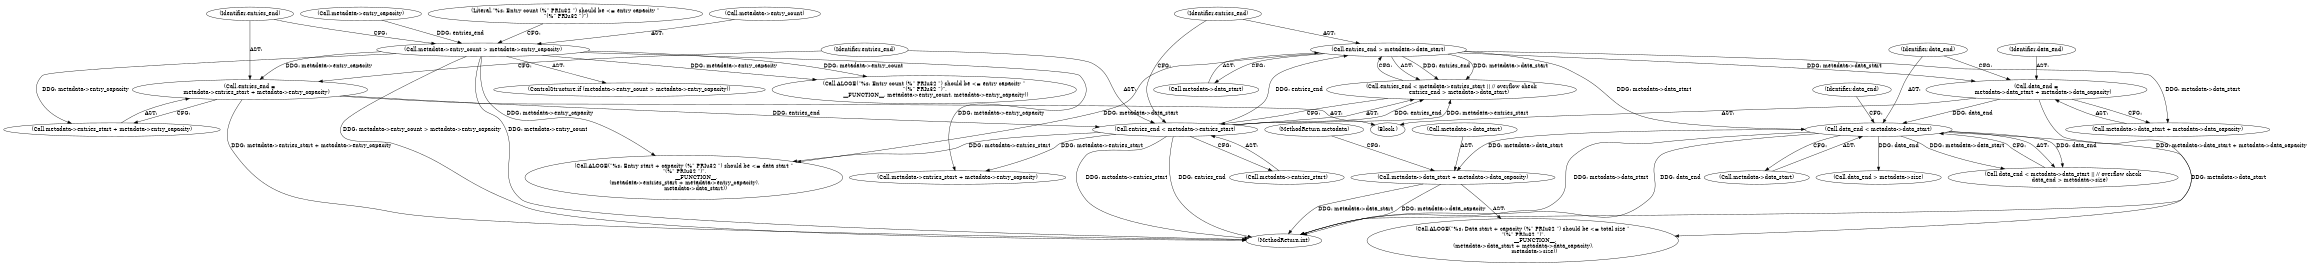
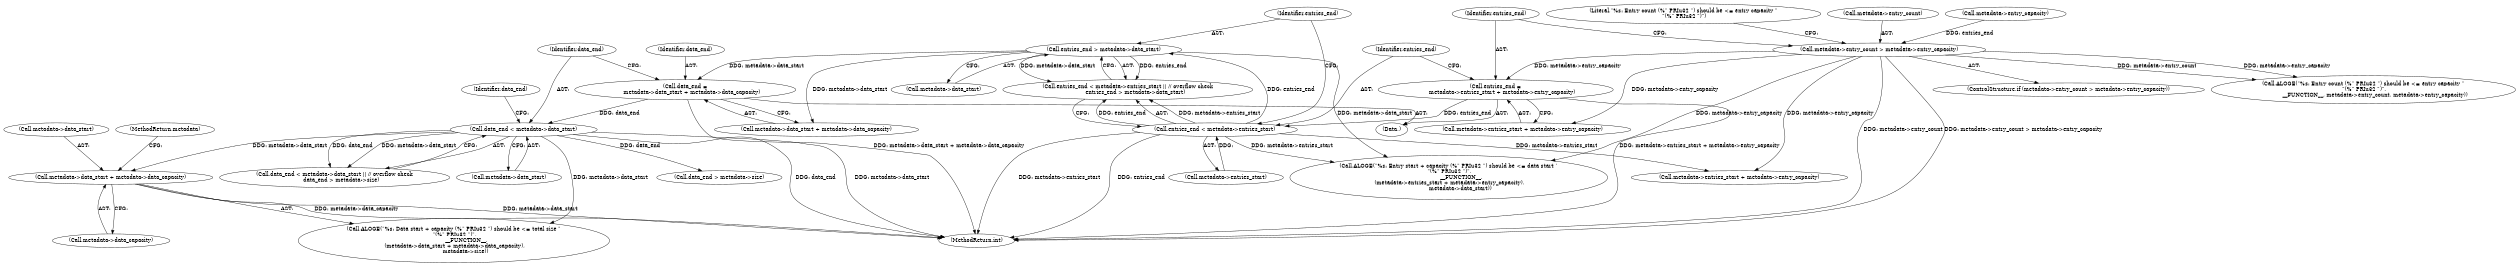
(1626, 110) -> none
(1388, 130) -> (1392, 130)
(1226, 146) -> (1211, 146)
(1253, 146) -> (1227, 146)
none -> (111, 241)
